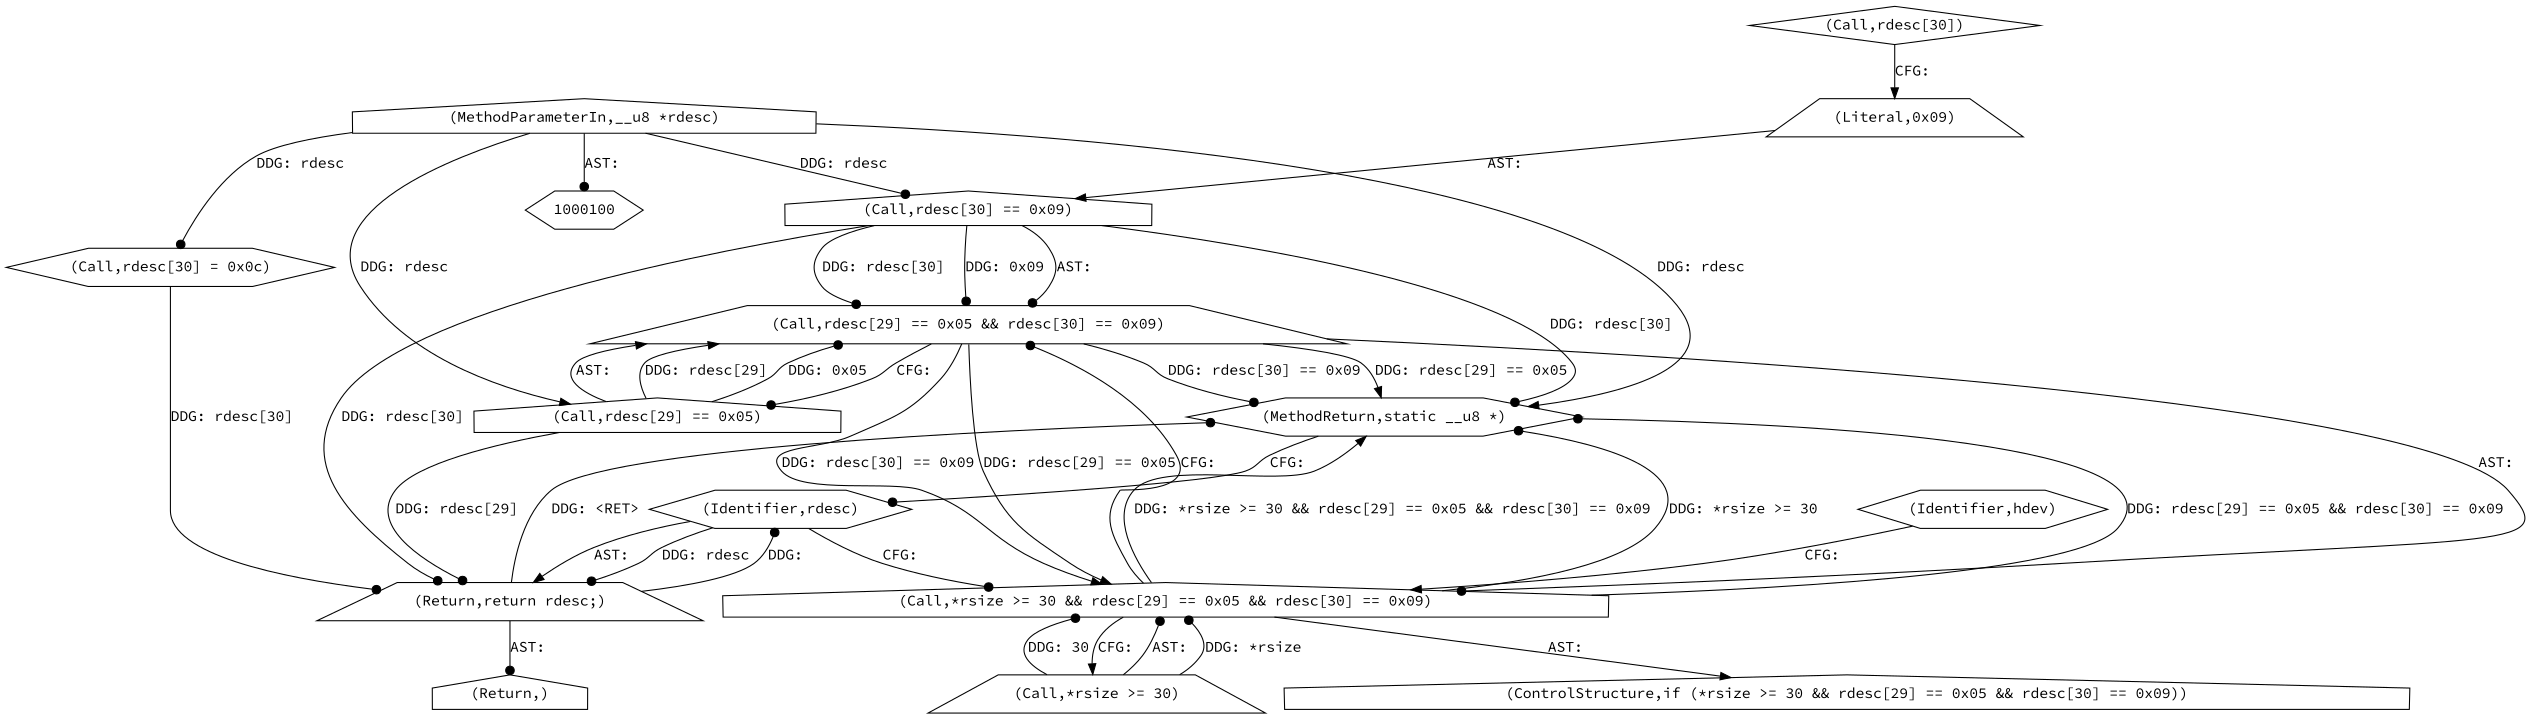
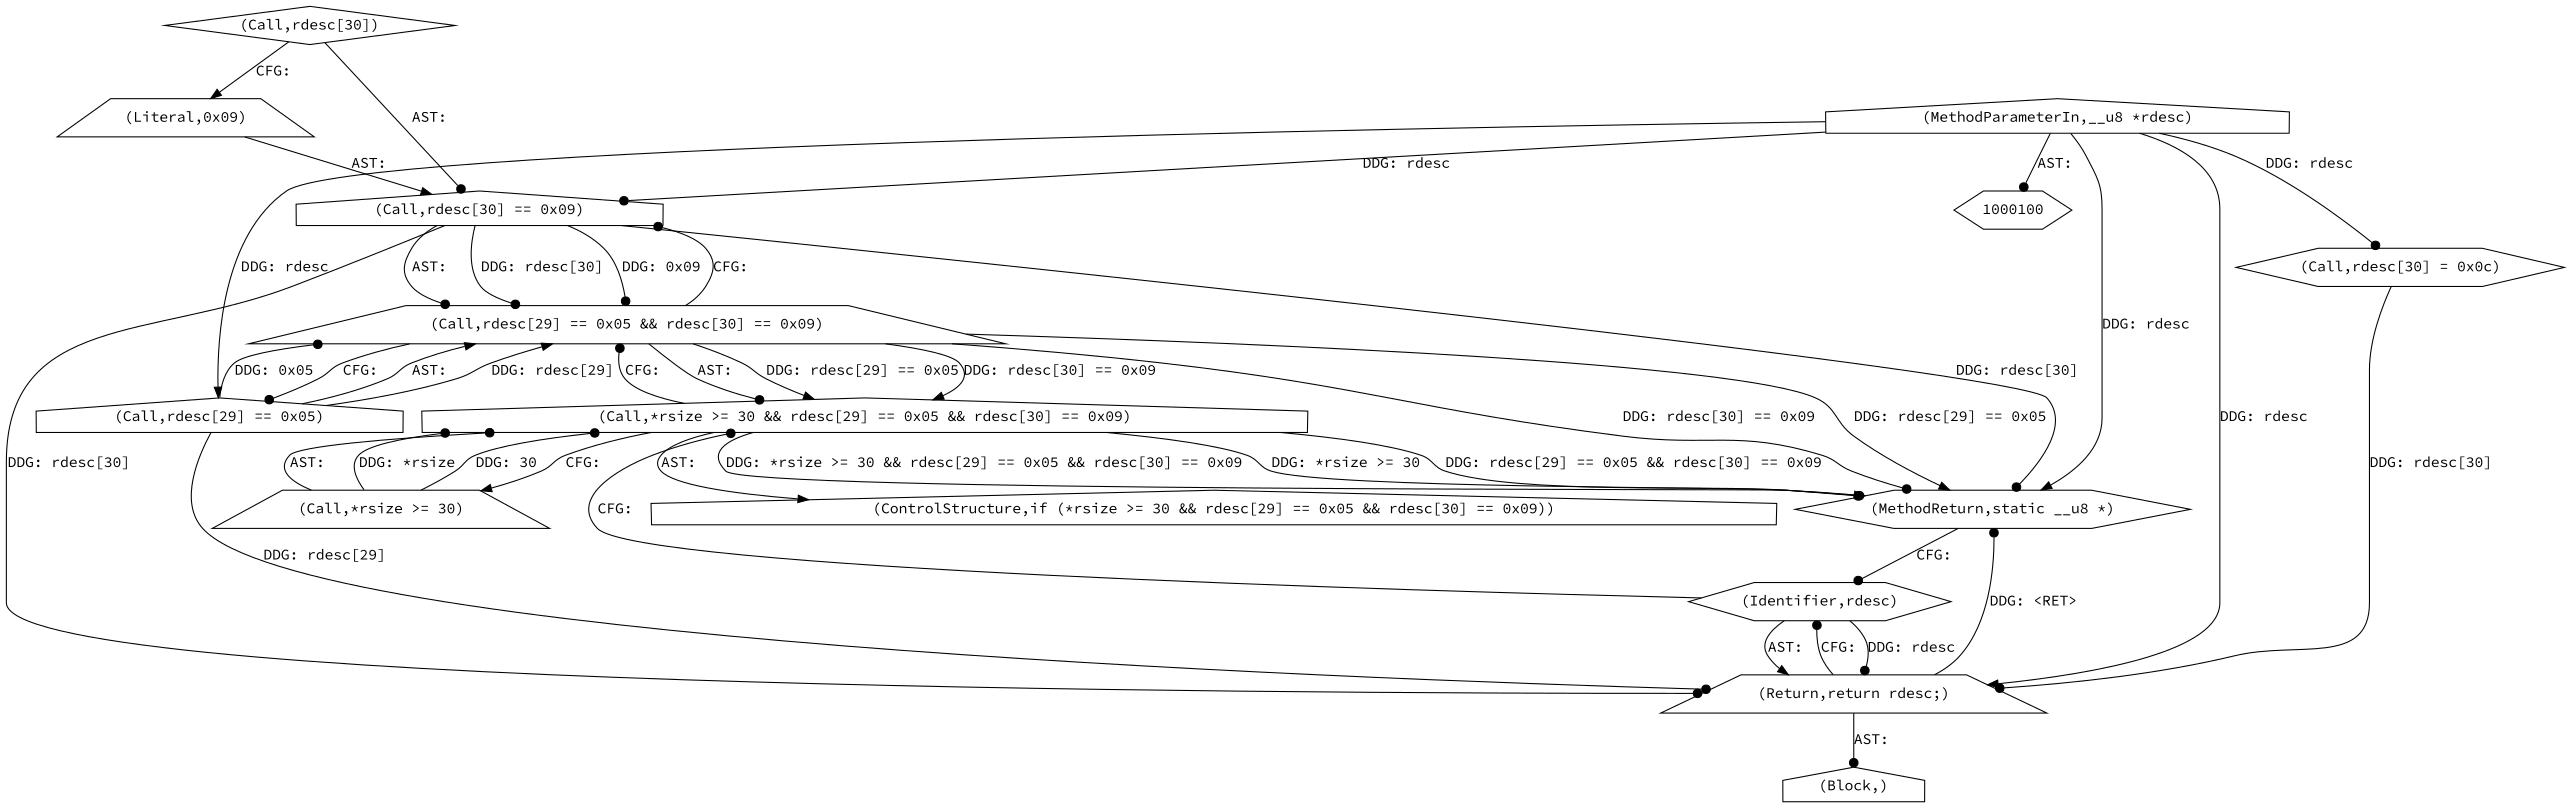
none -> (391, 114)
none -> (711, 257)
none -> (2220, 470)
(1983, 509) -> none
(790, 555) -> (1843, 648)
(510, 694) -> (1854, 786)
